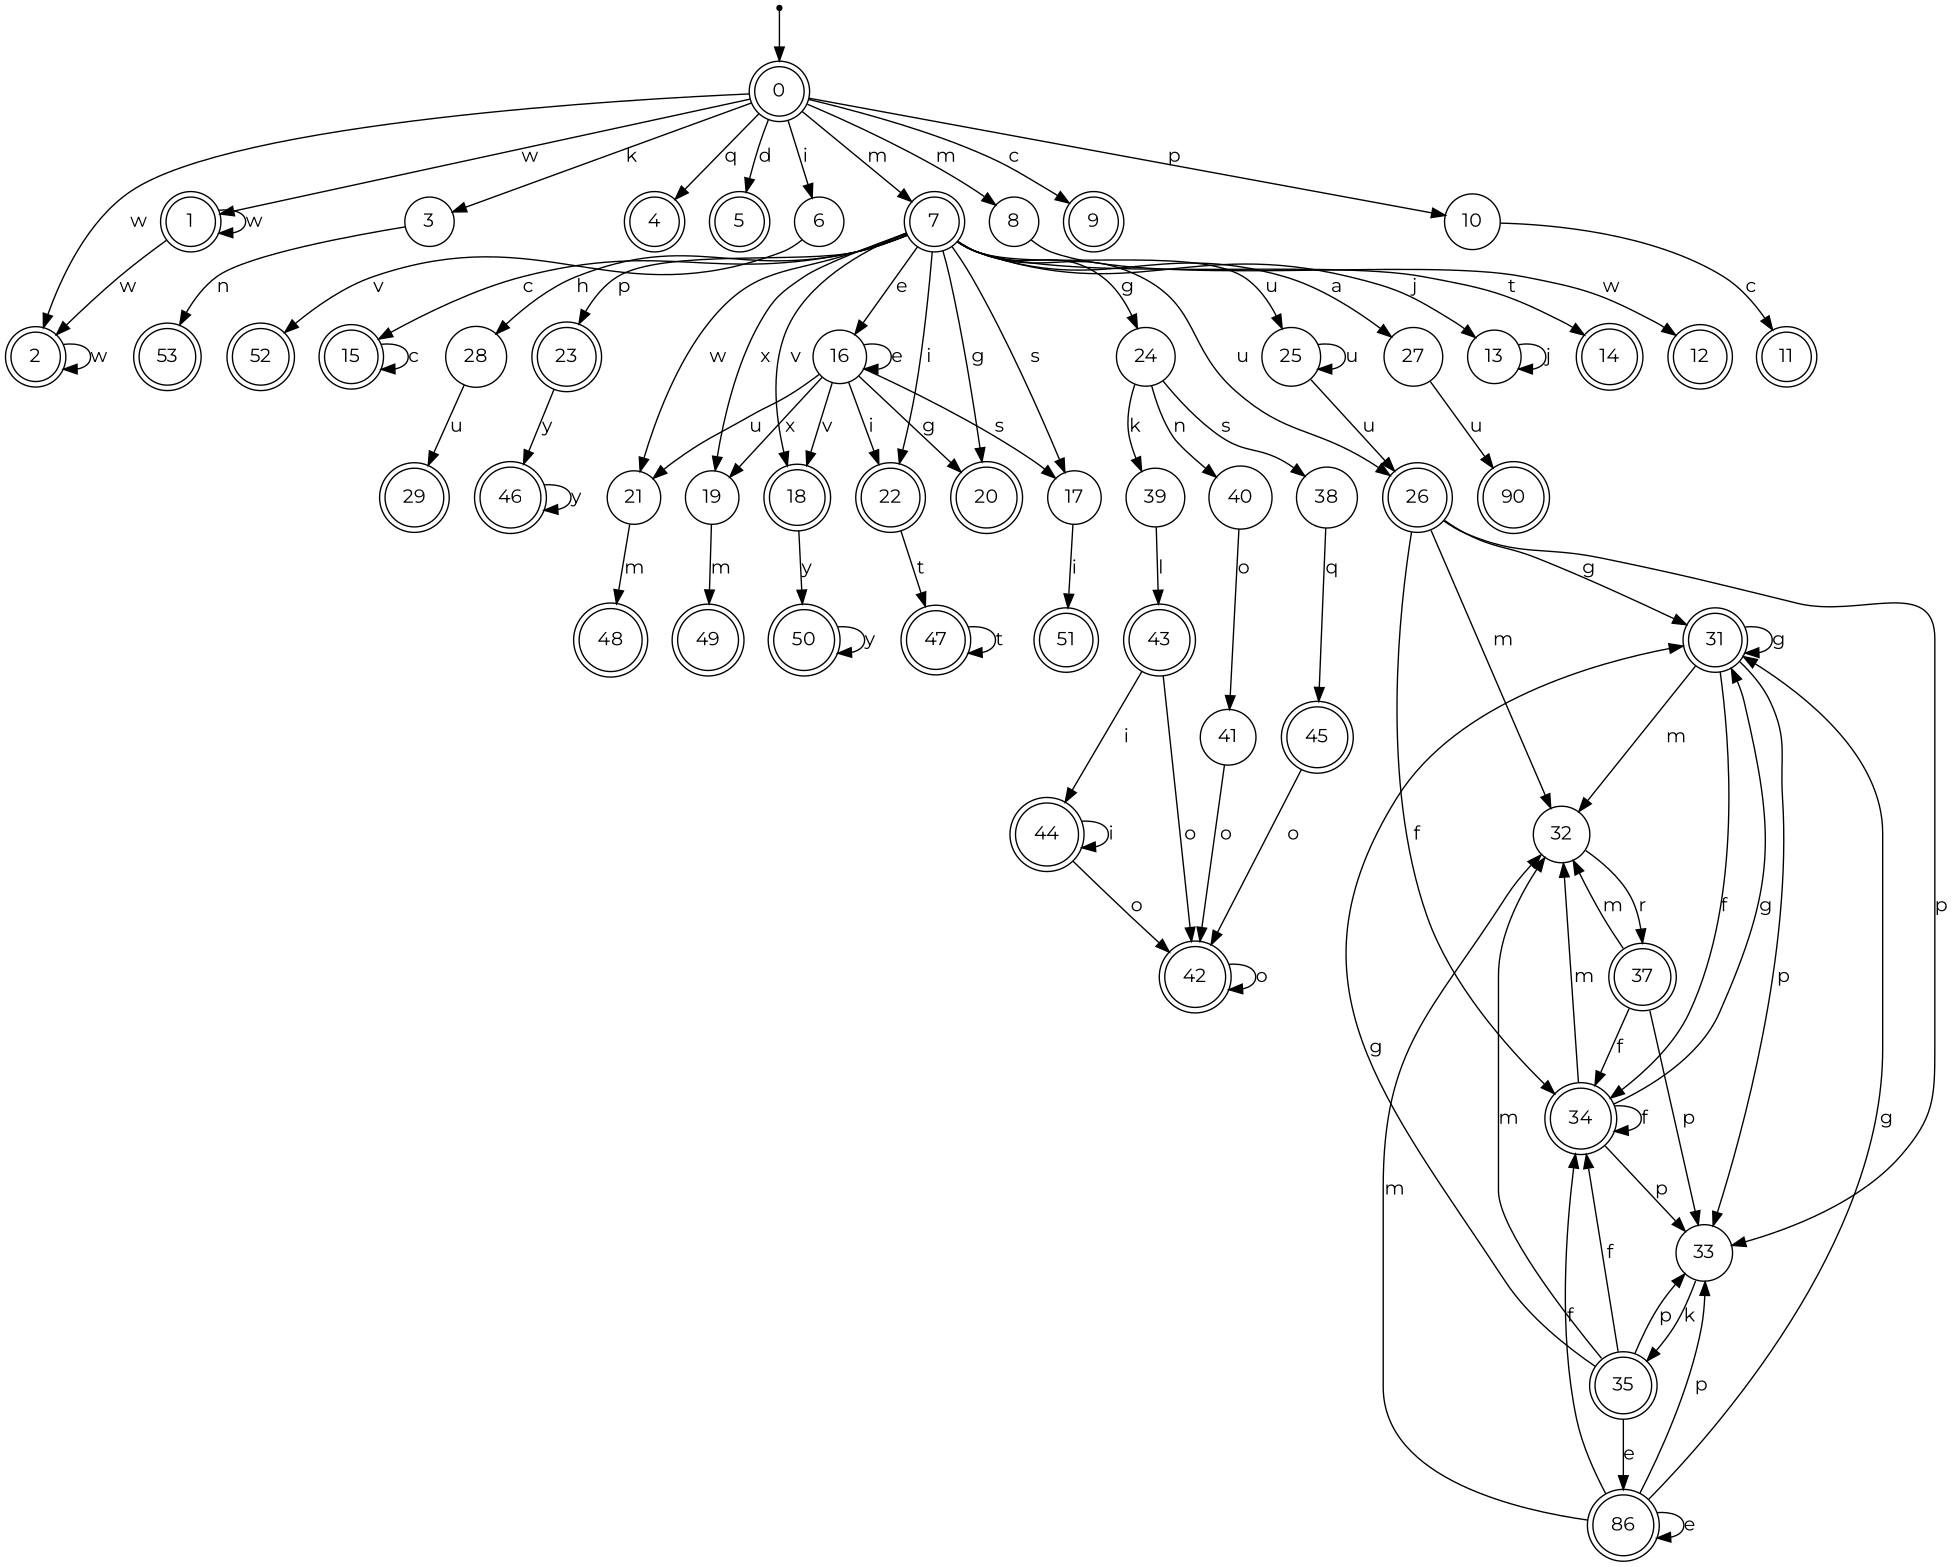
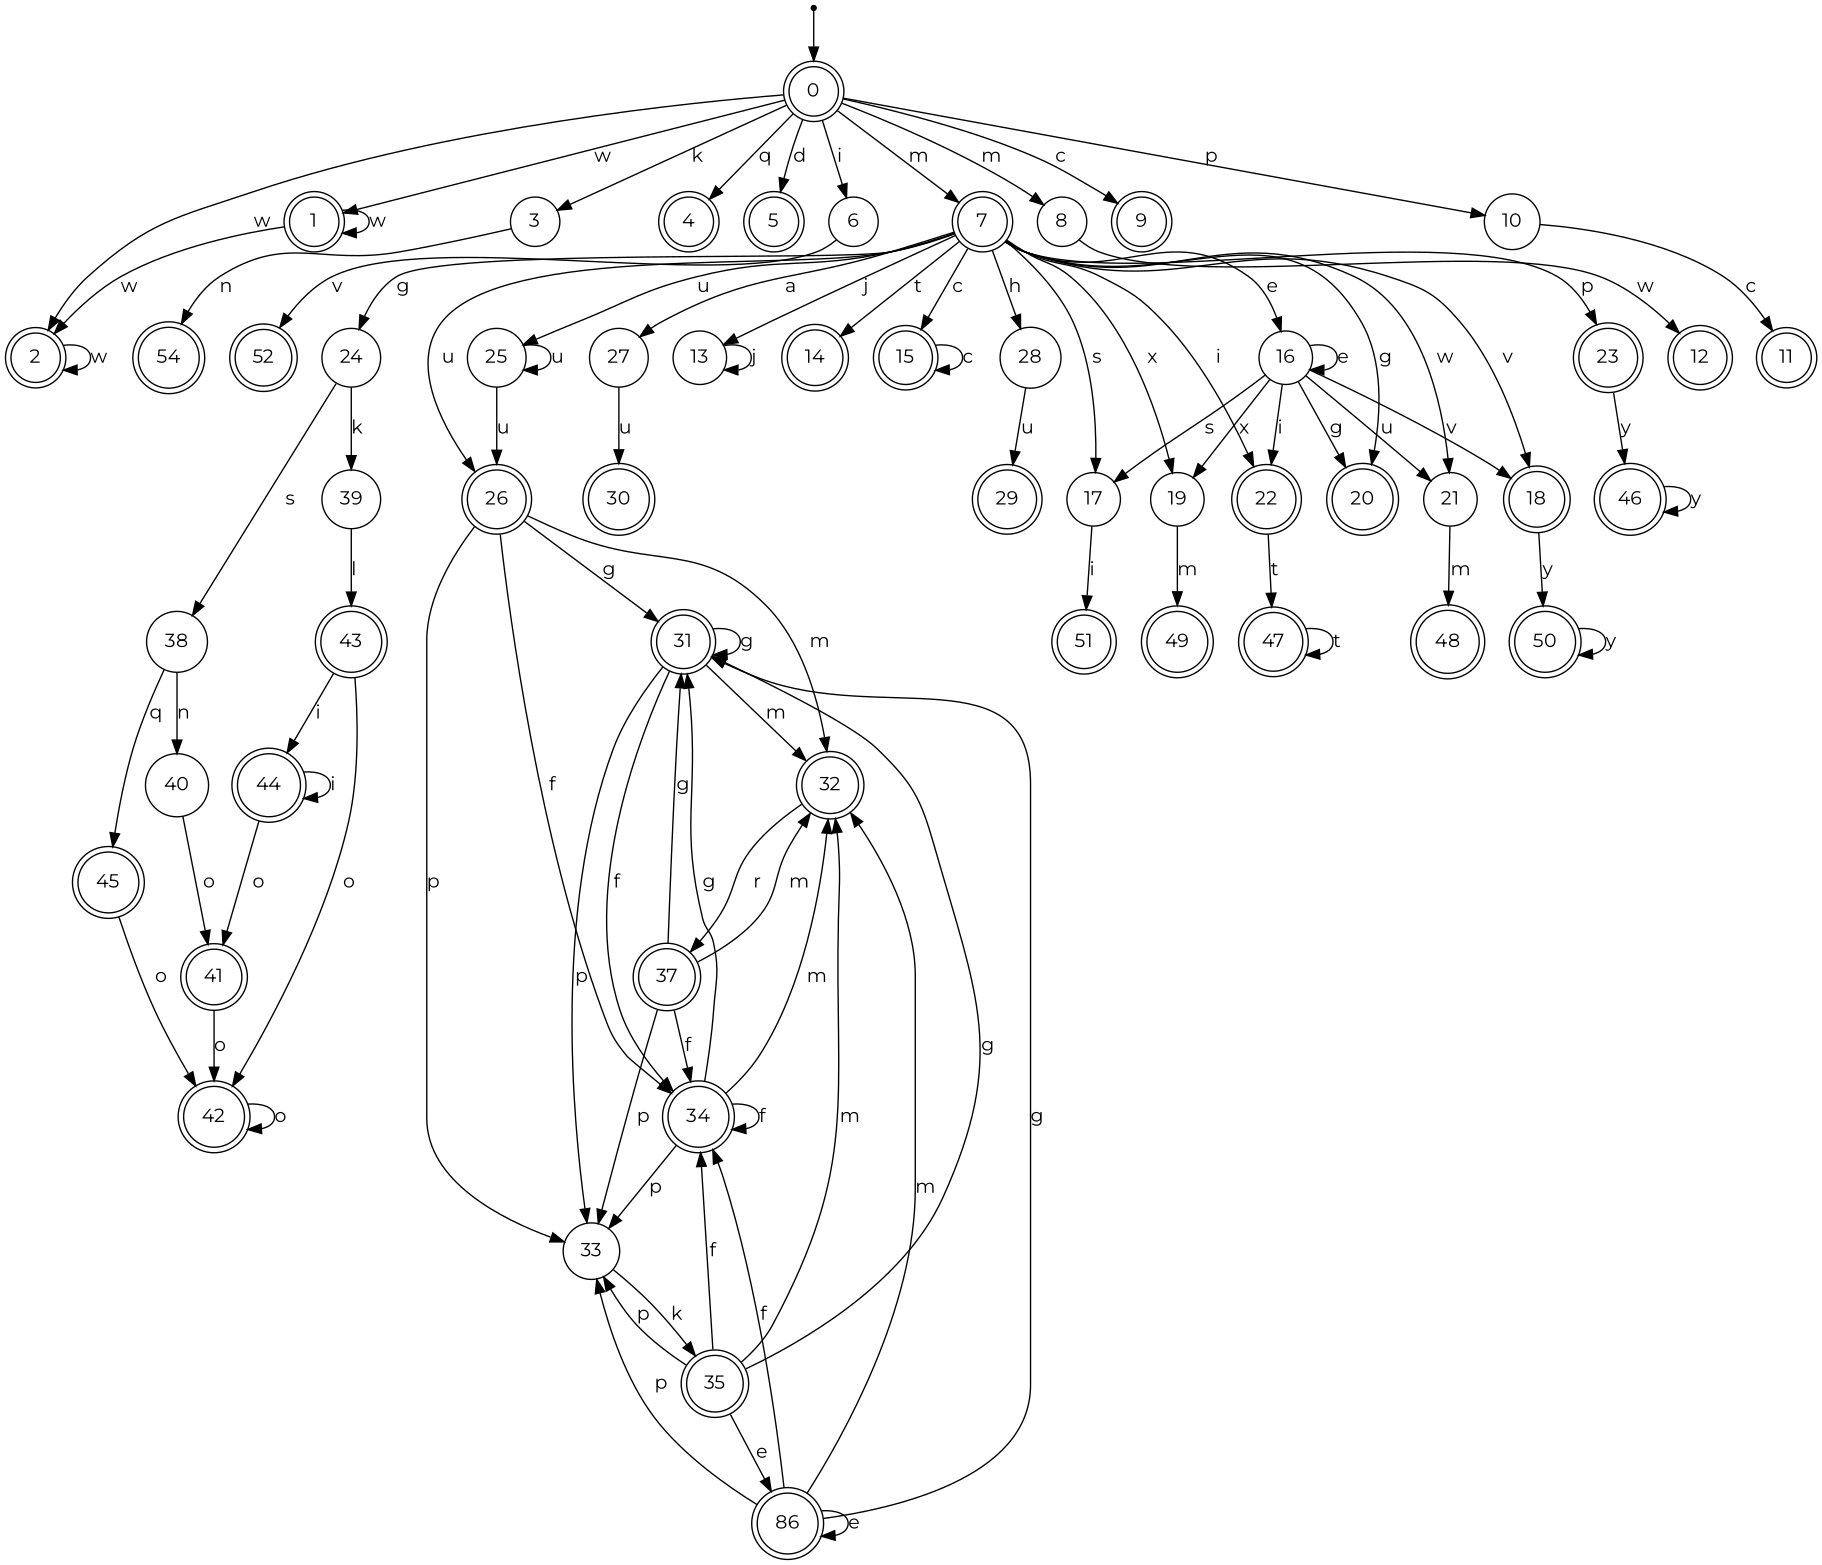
(167, 357) -> (169, 358)
(1170, 432) -> (177, 706)
(1514, 498) -> (619, 499)
(1228, 737) -> (214, 977)
none -> (673, 816)
(1562, 835) -> (830, 785)
(1116, 902) -> (243, 876)
